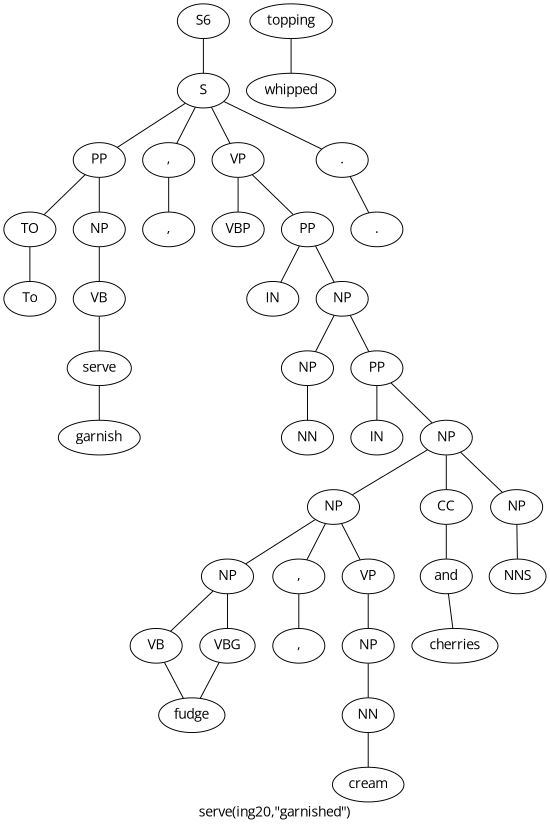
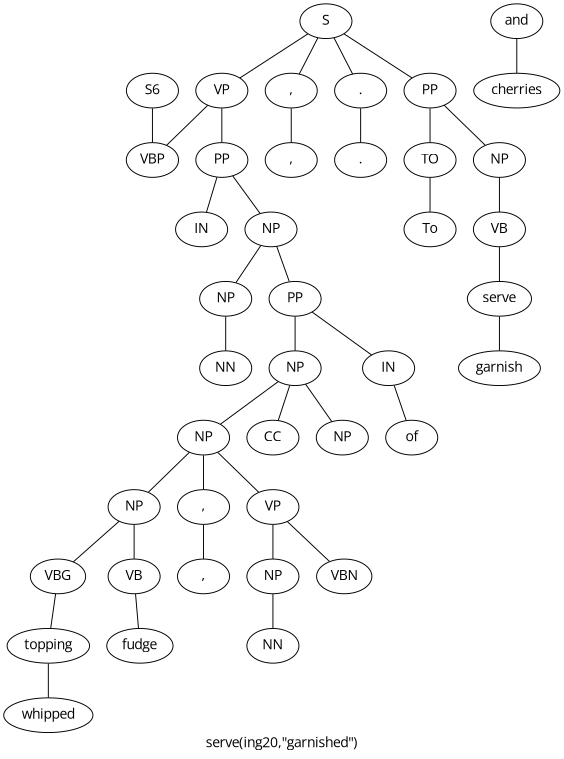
(203, 56) -> (152, 125)
none -> (412, 438)
(446, 542) -> none
none -> (344, 576)
(518, 576) -> none
(210, 680) -> (53, 611)
(368, 785) -> none
